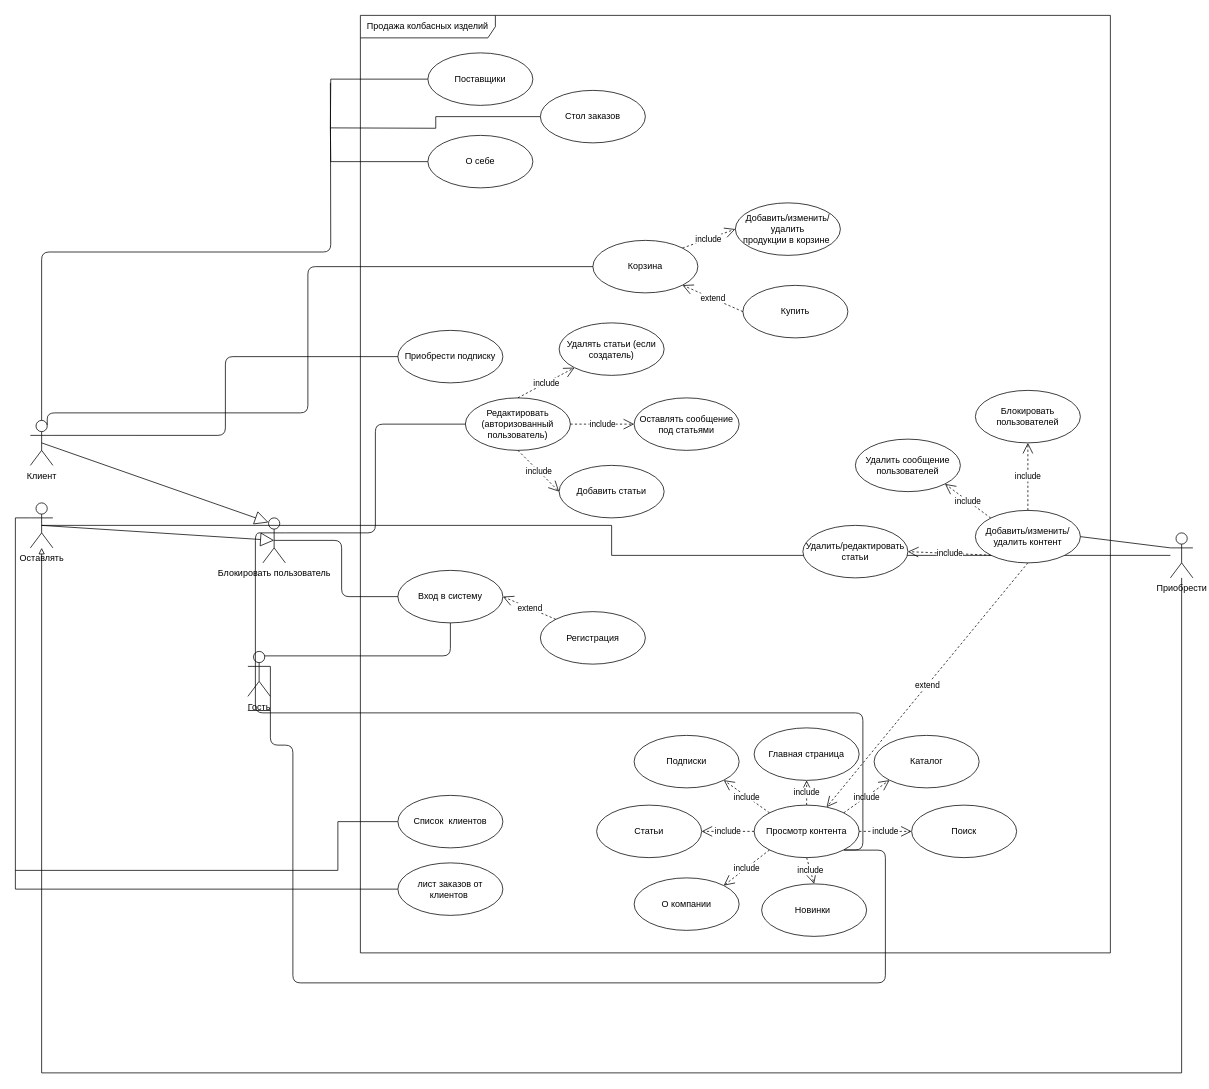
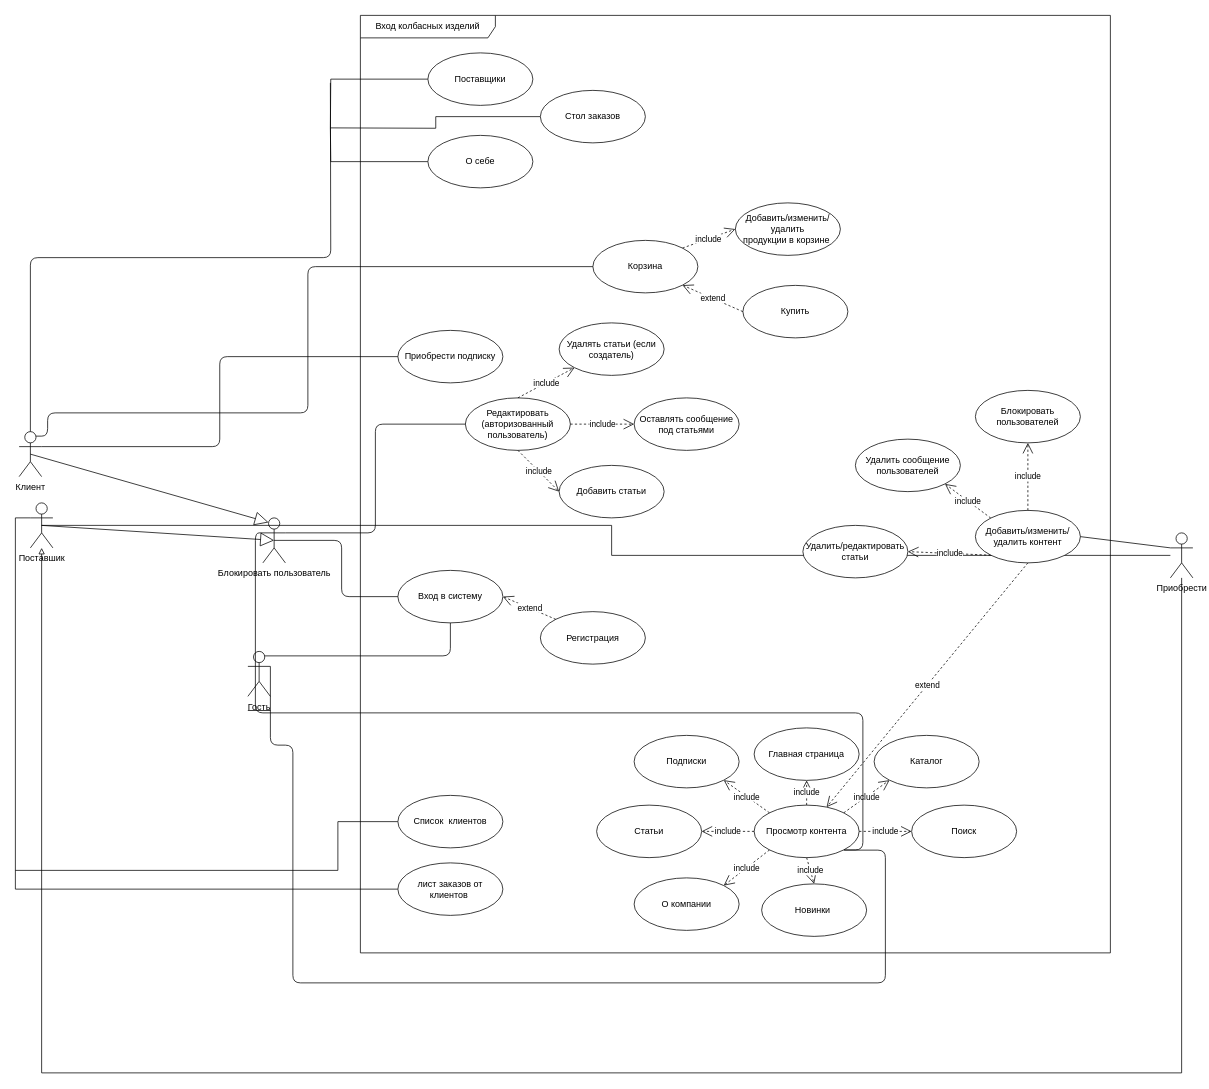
(428, 27) -> (428, 27)
(42, 443) -> (30, 454)
(42, 559) -> (42, 559)
